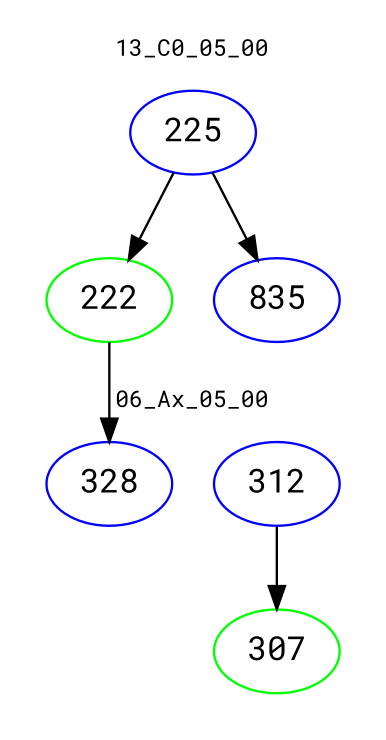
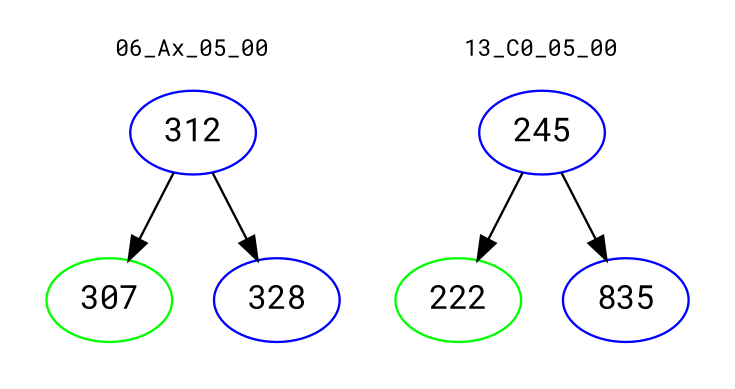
(193, 133) -> (542, 133)
(109, 393) -> (230, 206)
